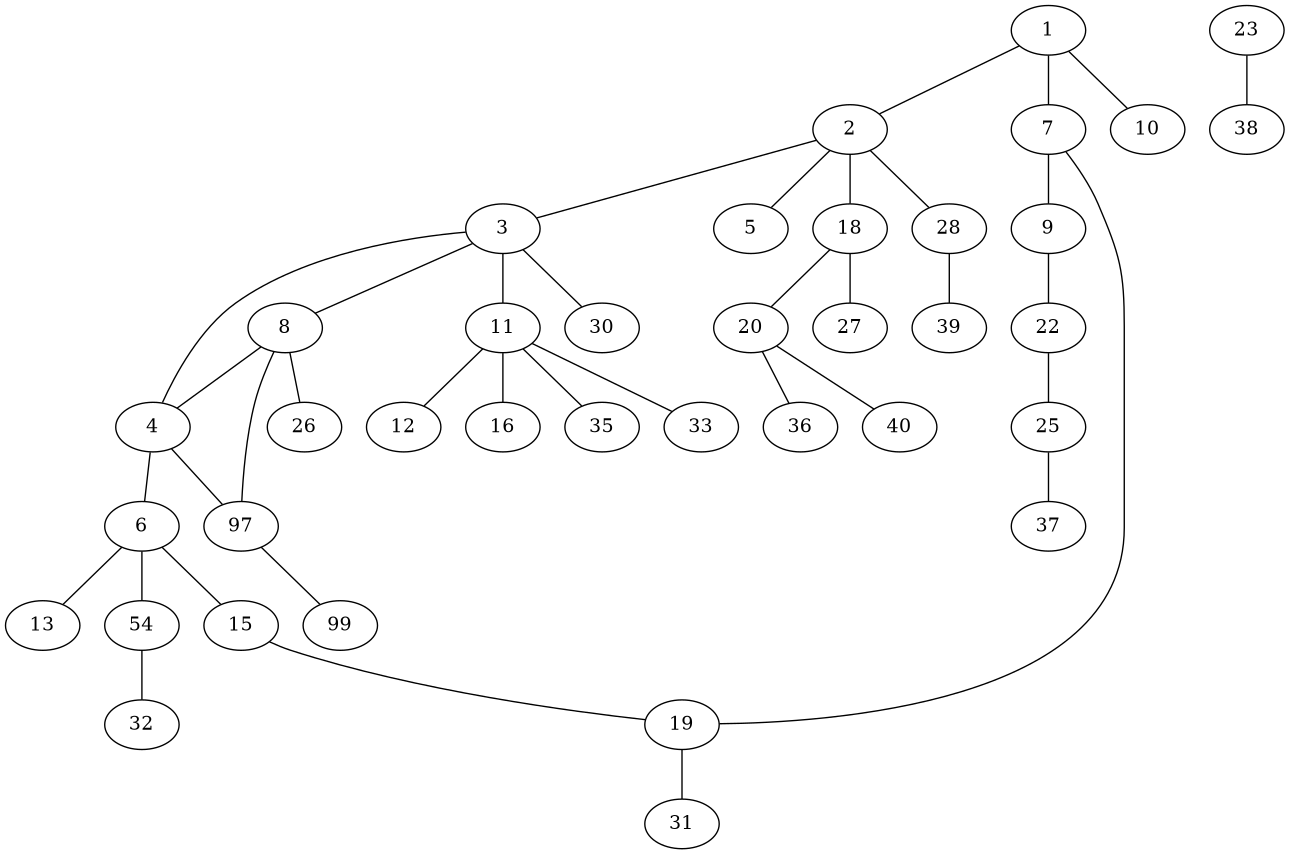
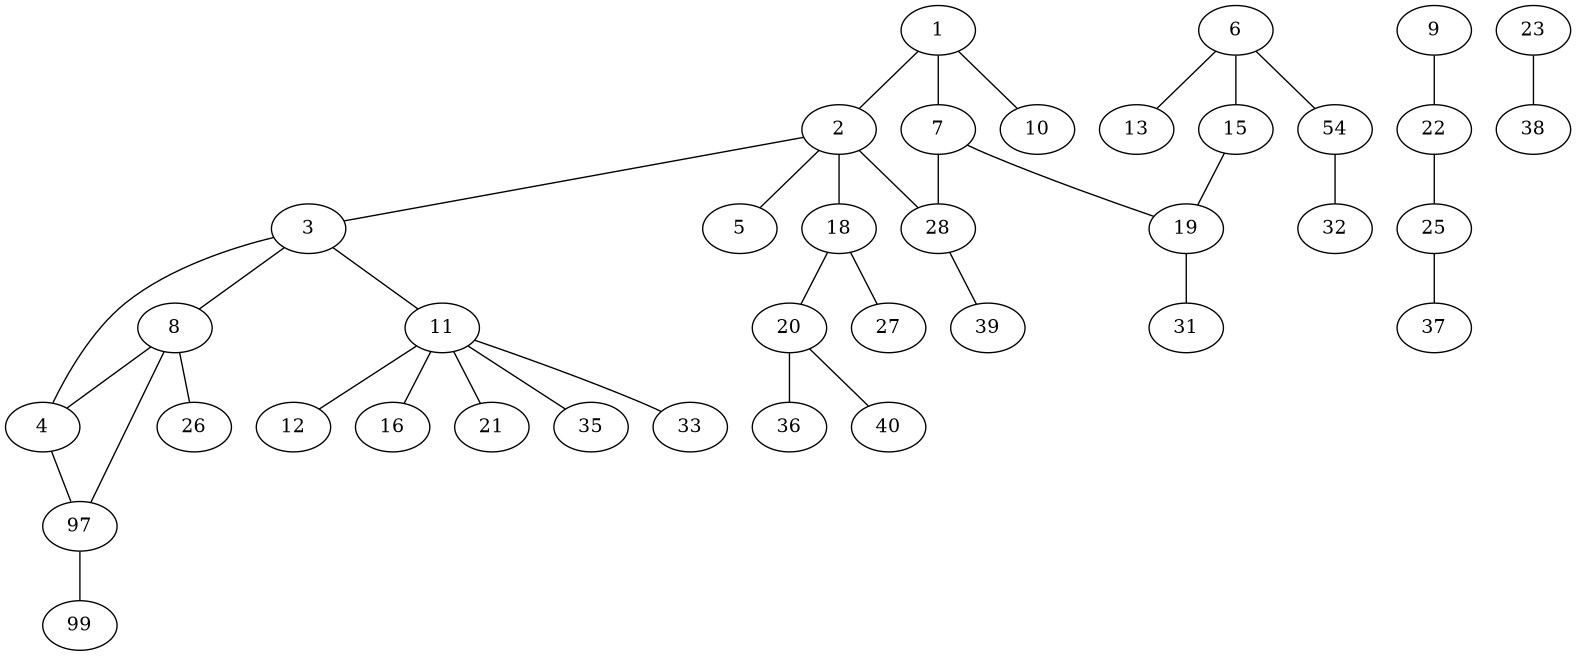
(1048, 179) -> (938, 179)
(602, 328) -> none
none -> (492, 427)
(147, 477) -> none
